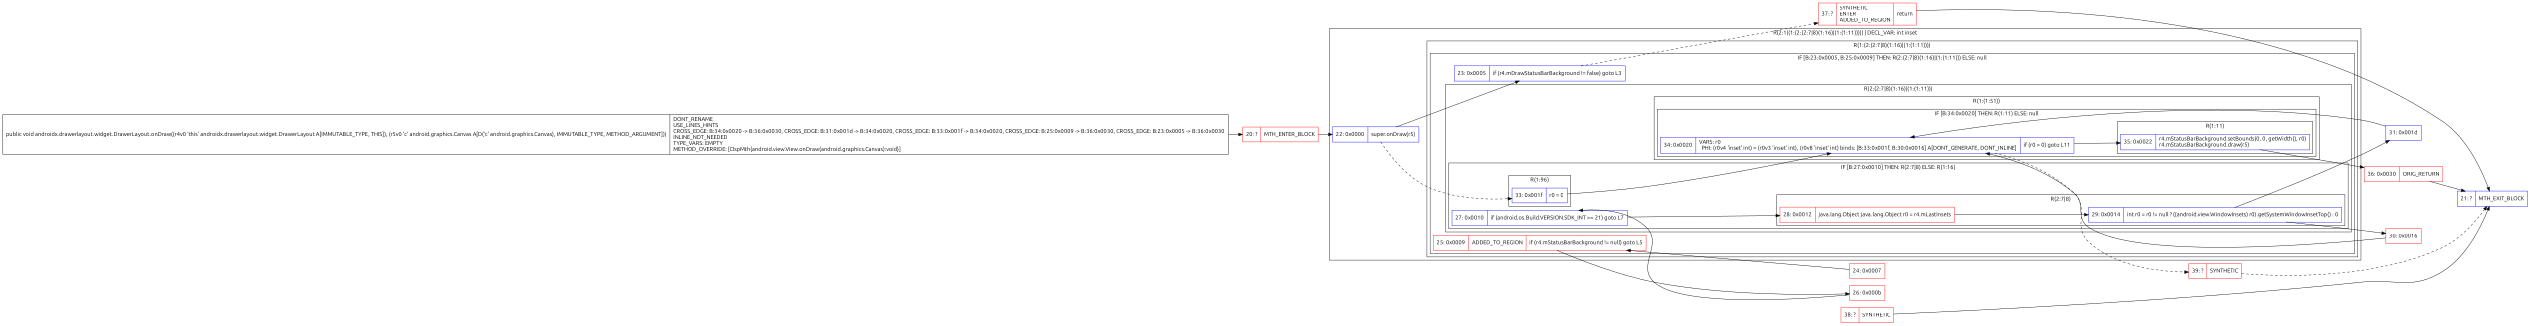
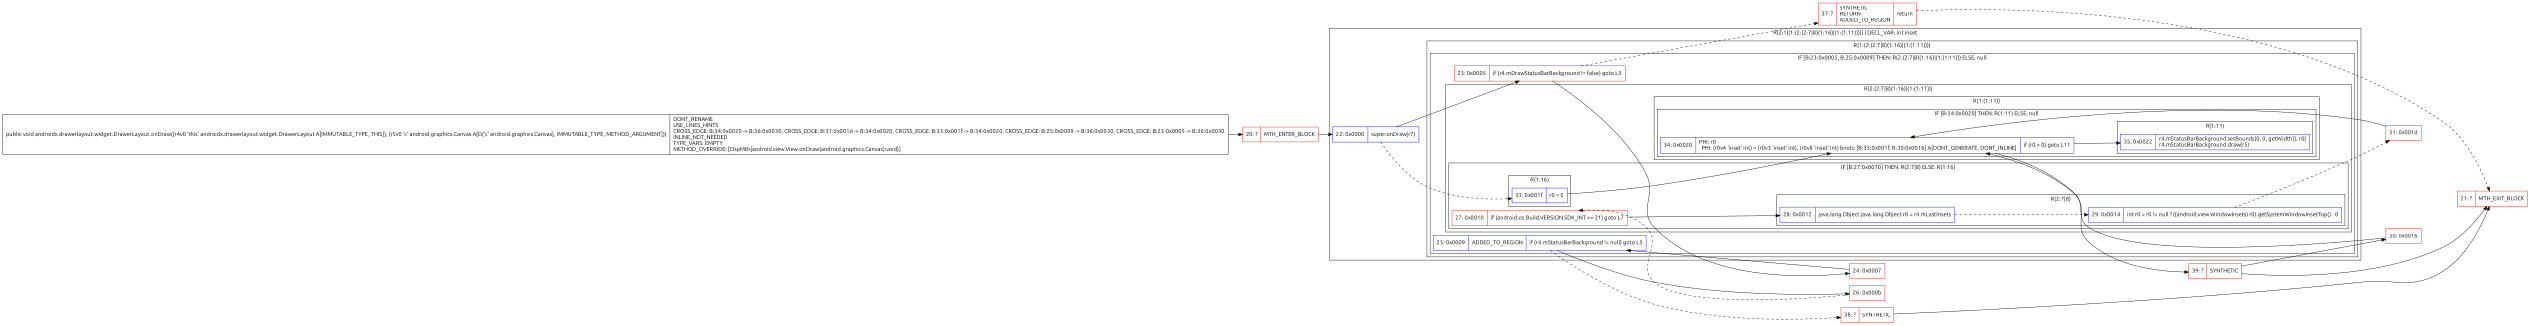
(1848, 14) -> (1850, 14)
(2228, 35) -> (2228, 35)
(1540, 73) -> (1540, 73)
(1987, 101) -> (1987, 101)
(2404, 133) -> (2404, 133)
(1393, 134) -> (1393, 134)
(1711, 142) -> (1708, 142)
(2404, 174) -> none
(2311, 177) -> (2311, 177)
(1540, 180) -> (1540, 180)
(2492, 199) -> (2492, 199)
(1867, 215) -> (1867, 215)
(2020, 215) -> (2020, 215)
(1540, 218) -> (1540, 218)
none -> (1652, 225)
(2334, 227) -> (2322, 251)
(2084, 236) -> (2084, 236)
(1540, 243) -> (1540, 243)
(2372, 268) -> (2372, 268)
(1688, 295) -> (1688, 295)
none -> (1687, 311)
